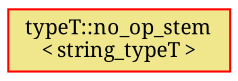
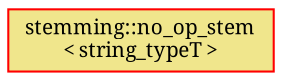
(119, 40) -> (141, 40)
